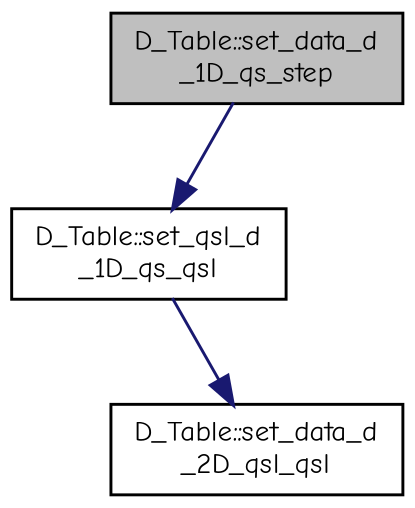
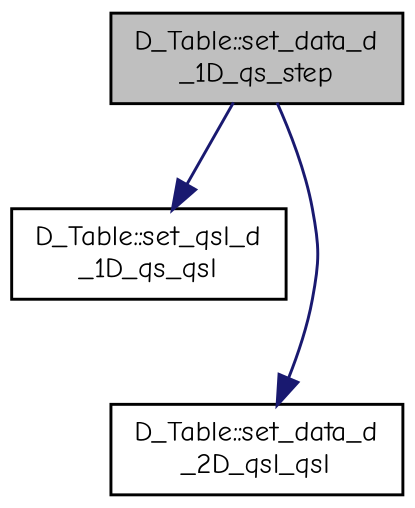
(196, 339) -> (317, 239)
